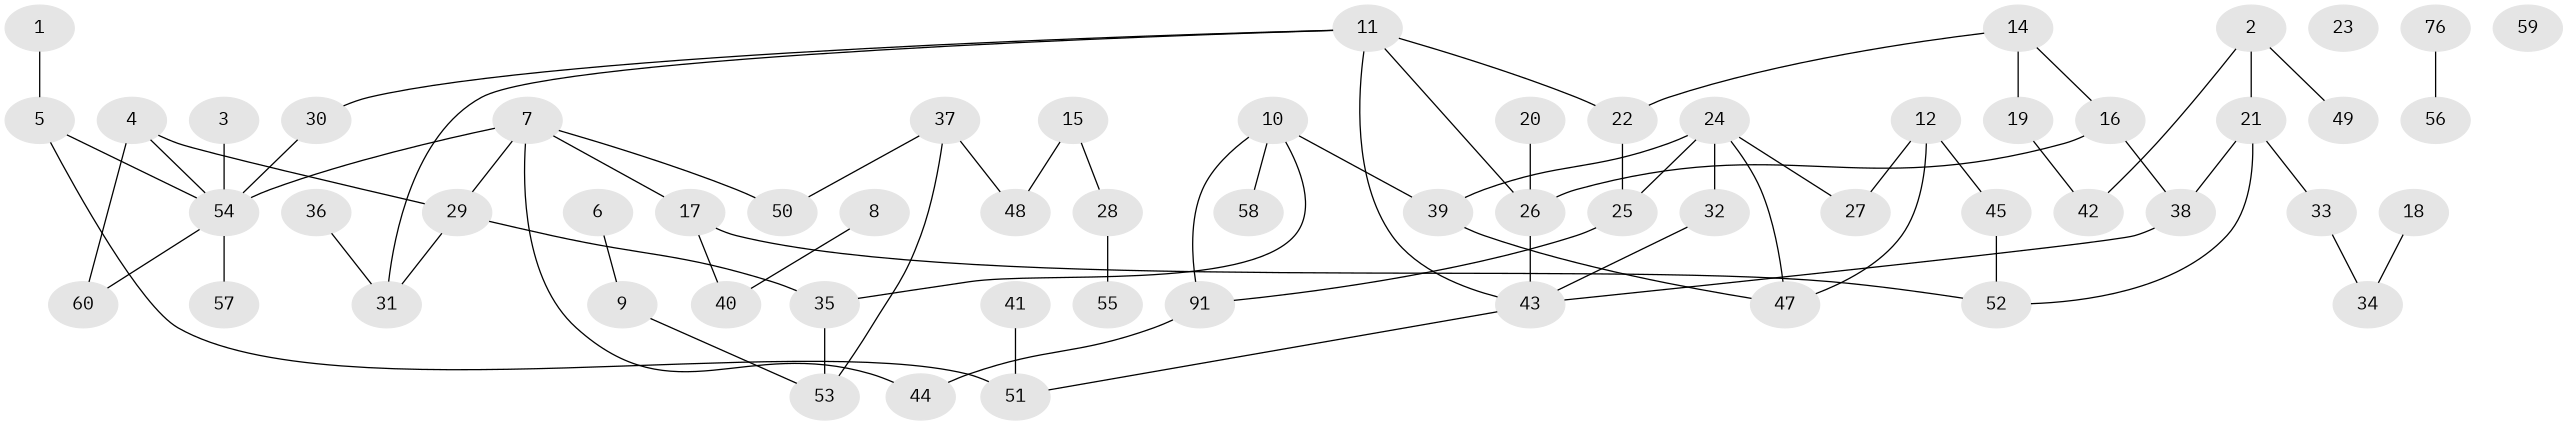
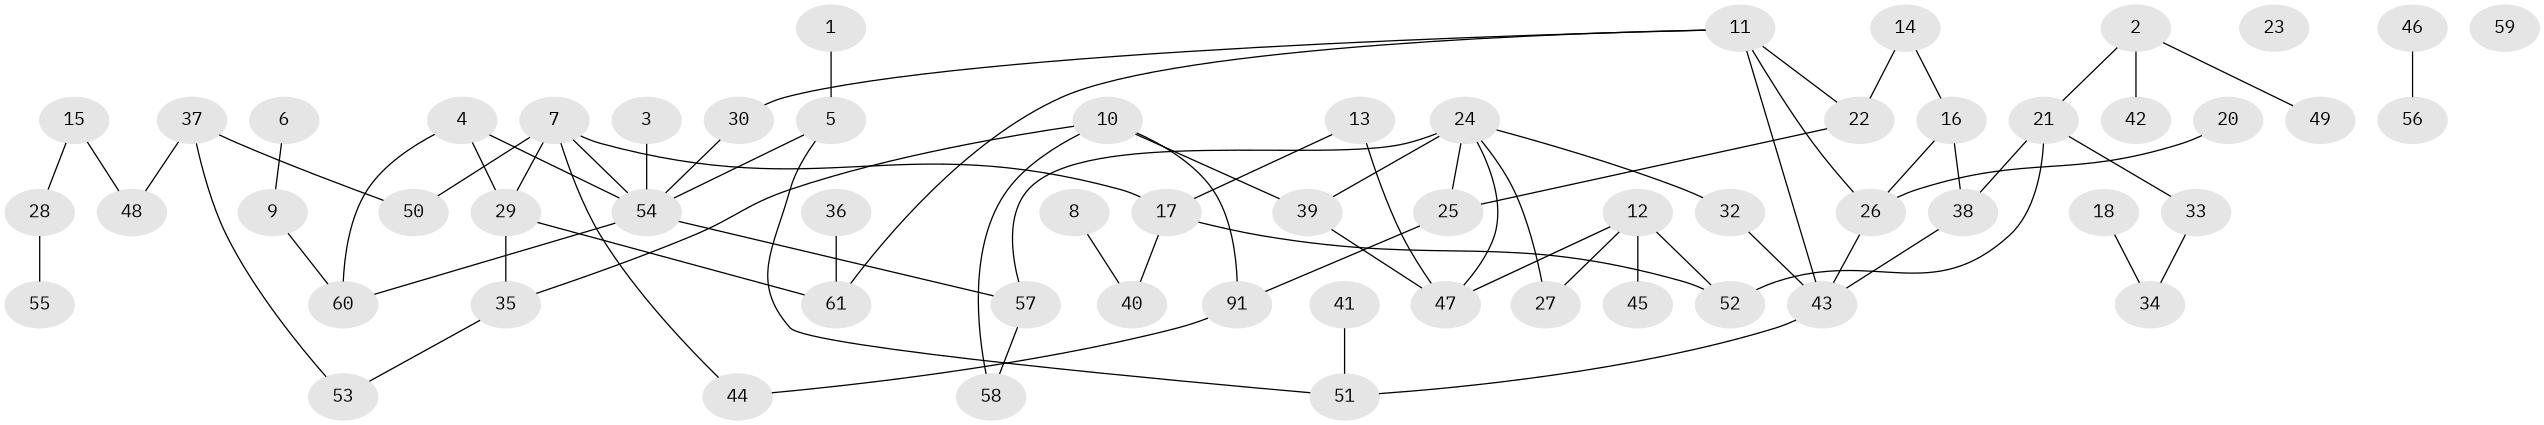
(2436, 28) -> (2413, 28)
none -> (1360, 120)
(2018, 120) -> none
none -> (1194, 151)
(1996, 262) -> (1684, 259)
(387, 305) -> (836, 305)
(724, 351) -> (308, 259)
none -> (1009, 351)
